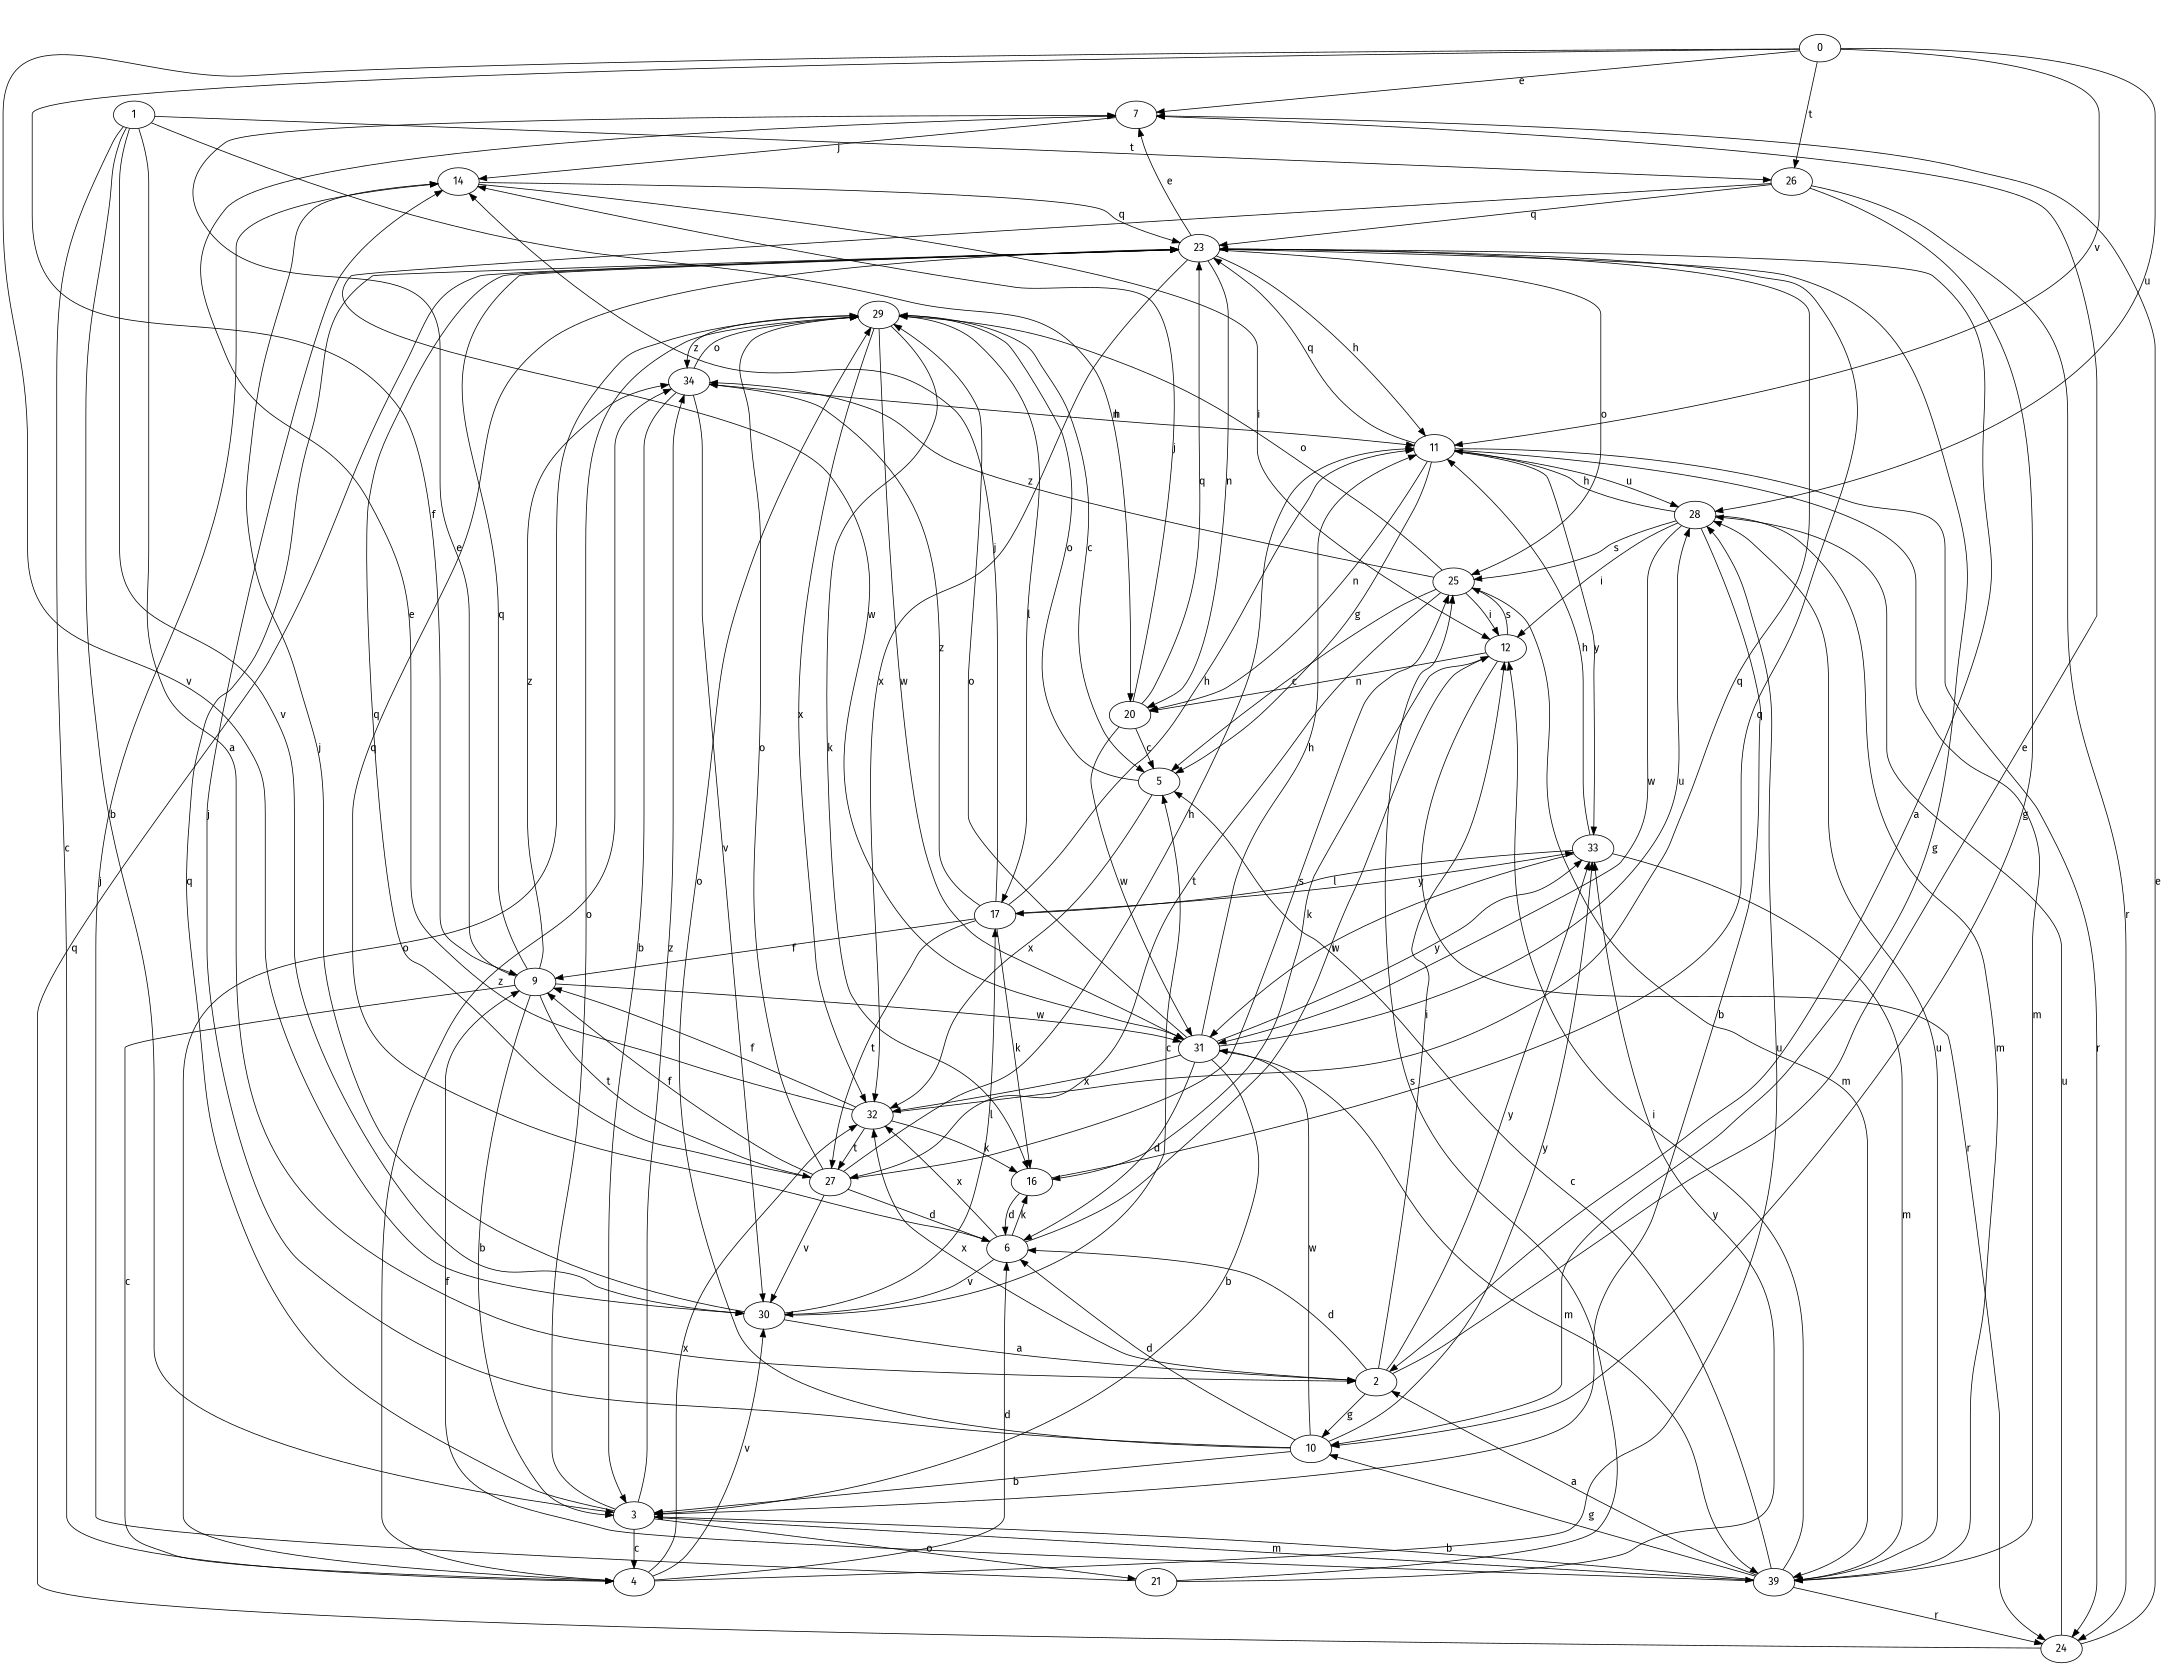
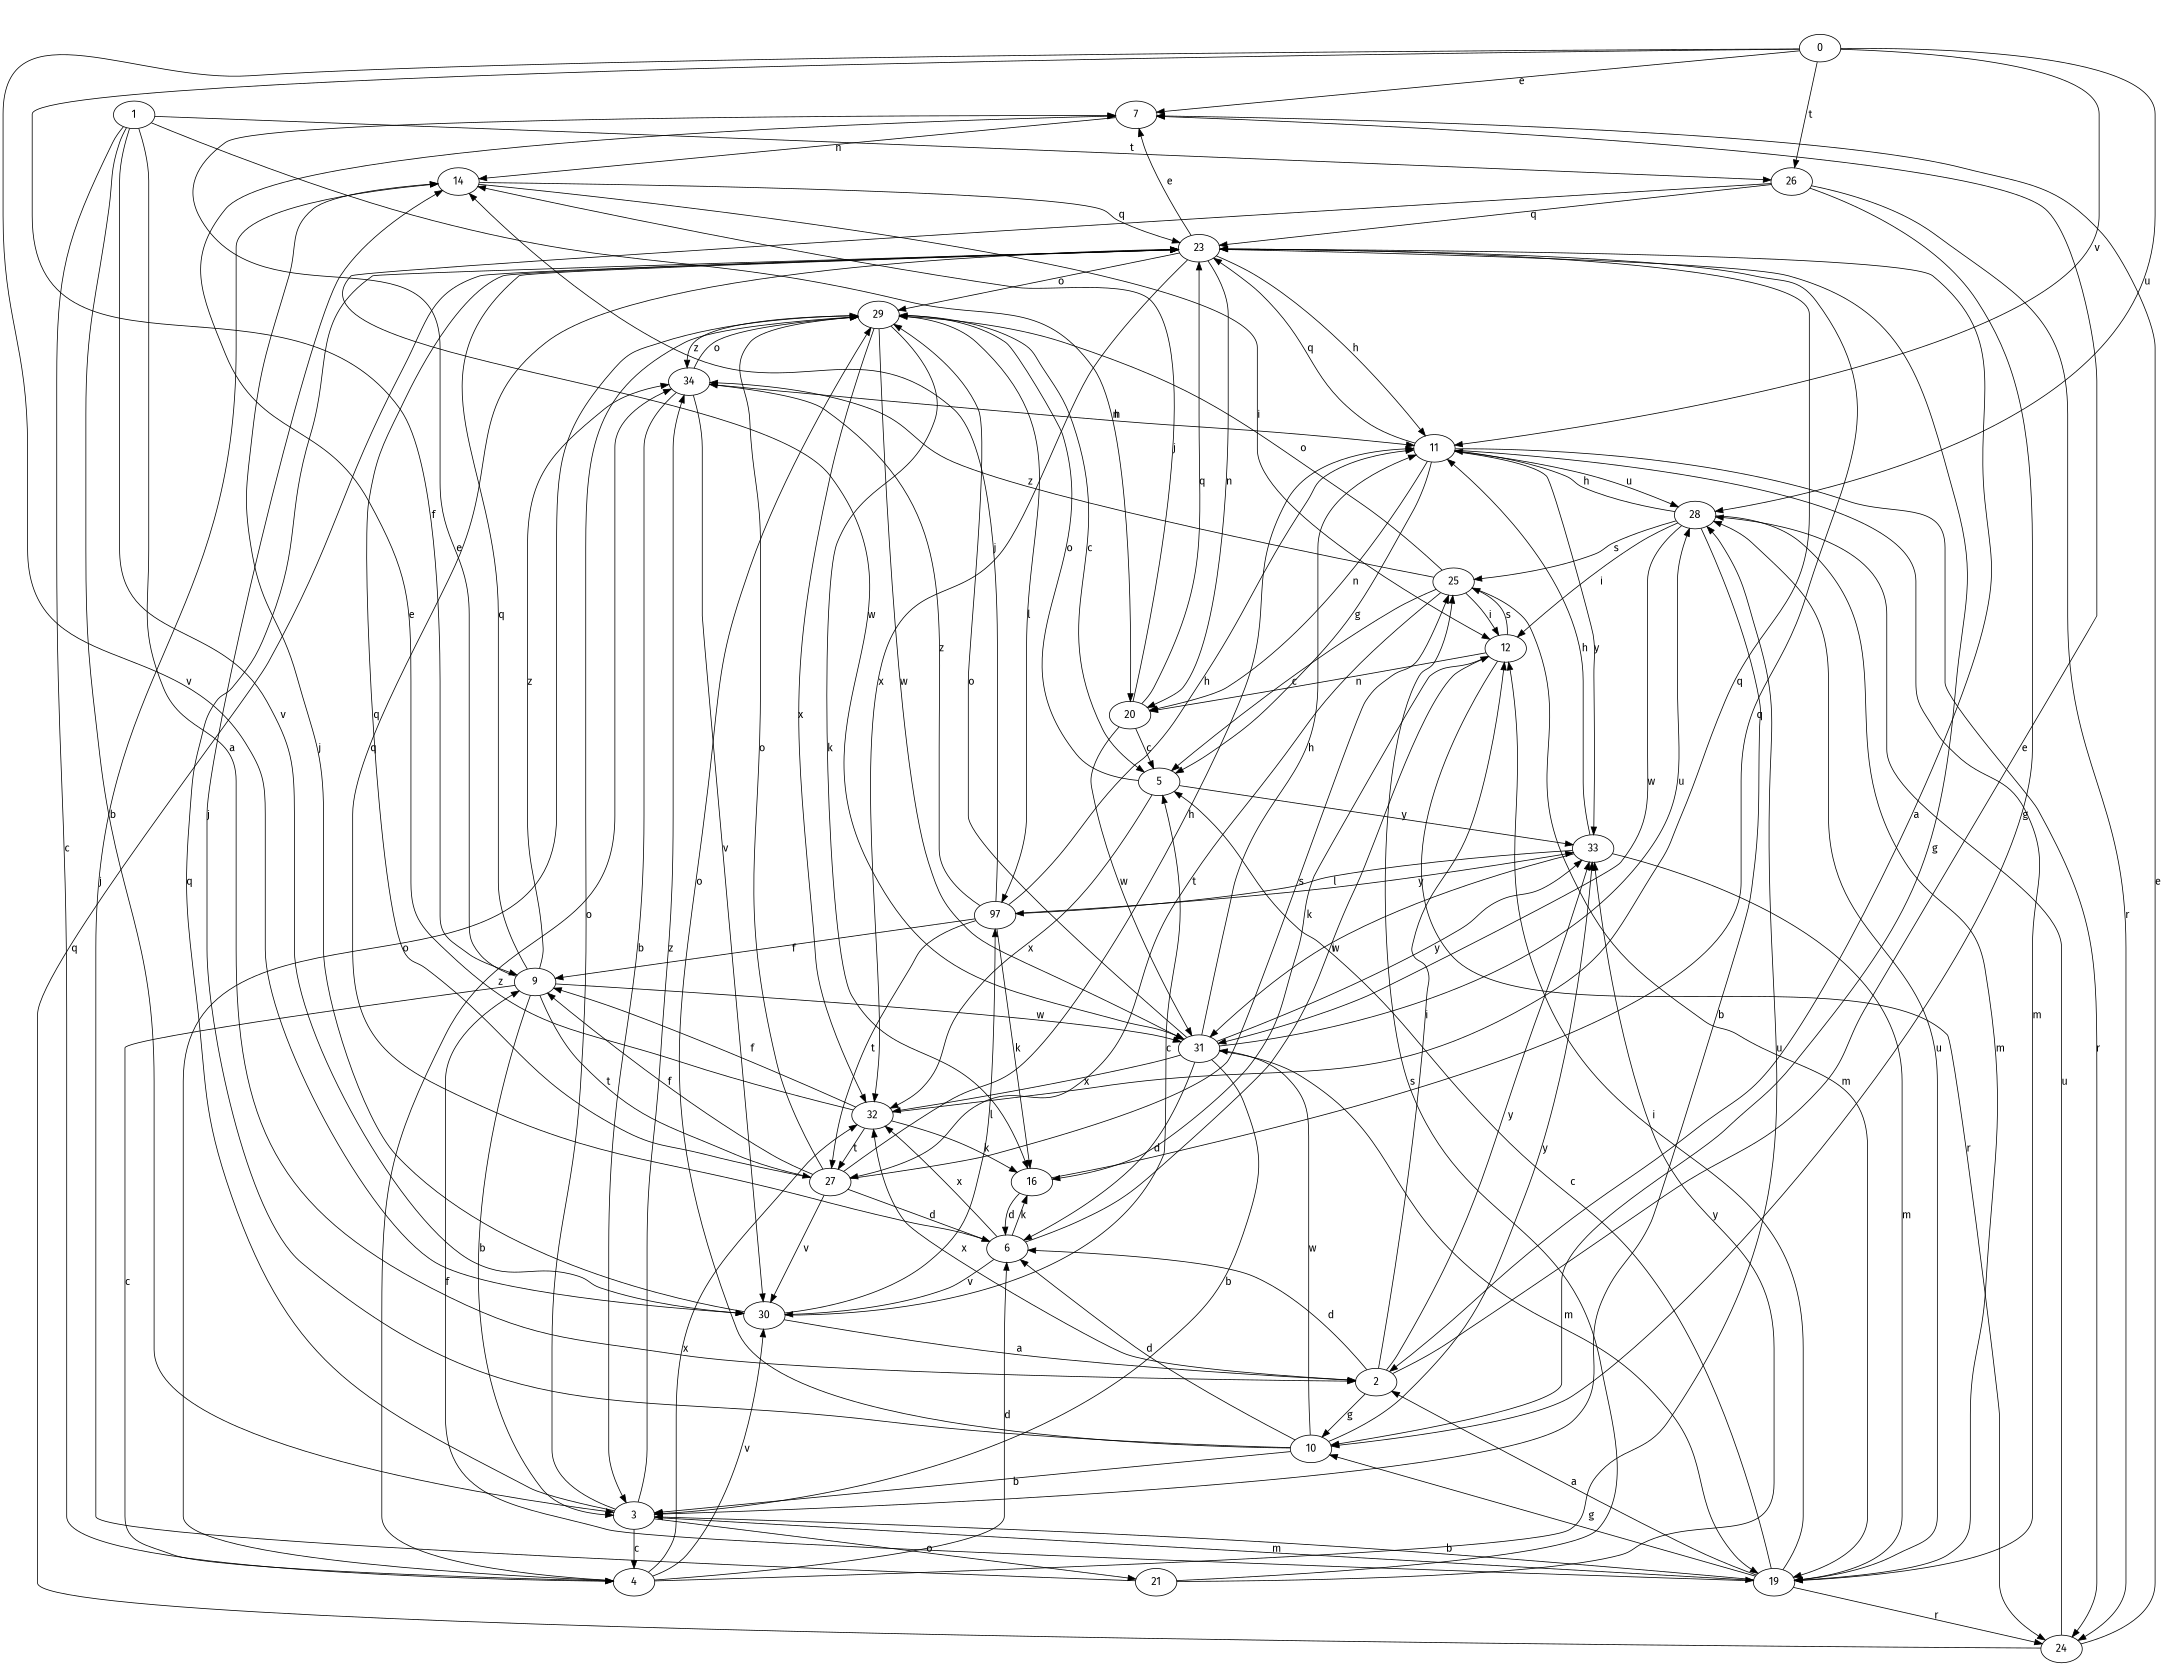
(839, 148) -> (839, 148)
(1571, 295) -> (1043, 281)
none -> (1372, 815)
(995, 915) -> (995, 915)
(1774, 1582) -> (1774, 1582)
